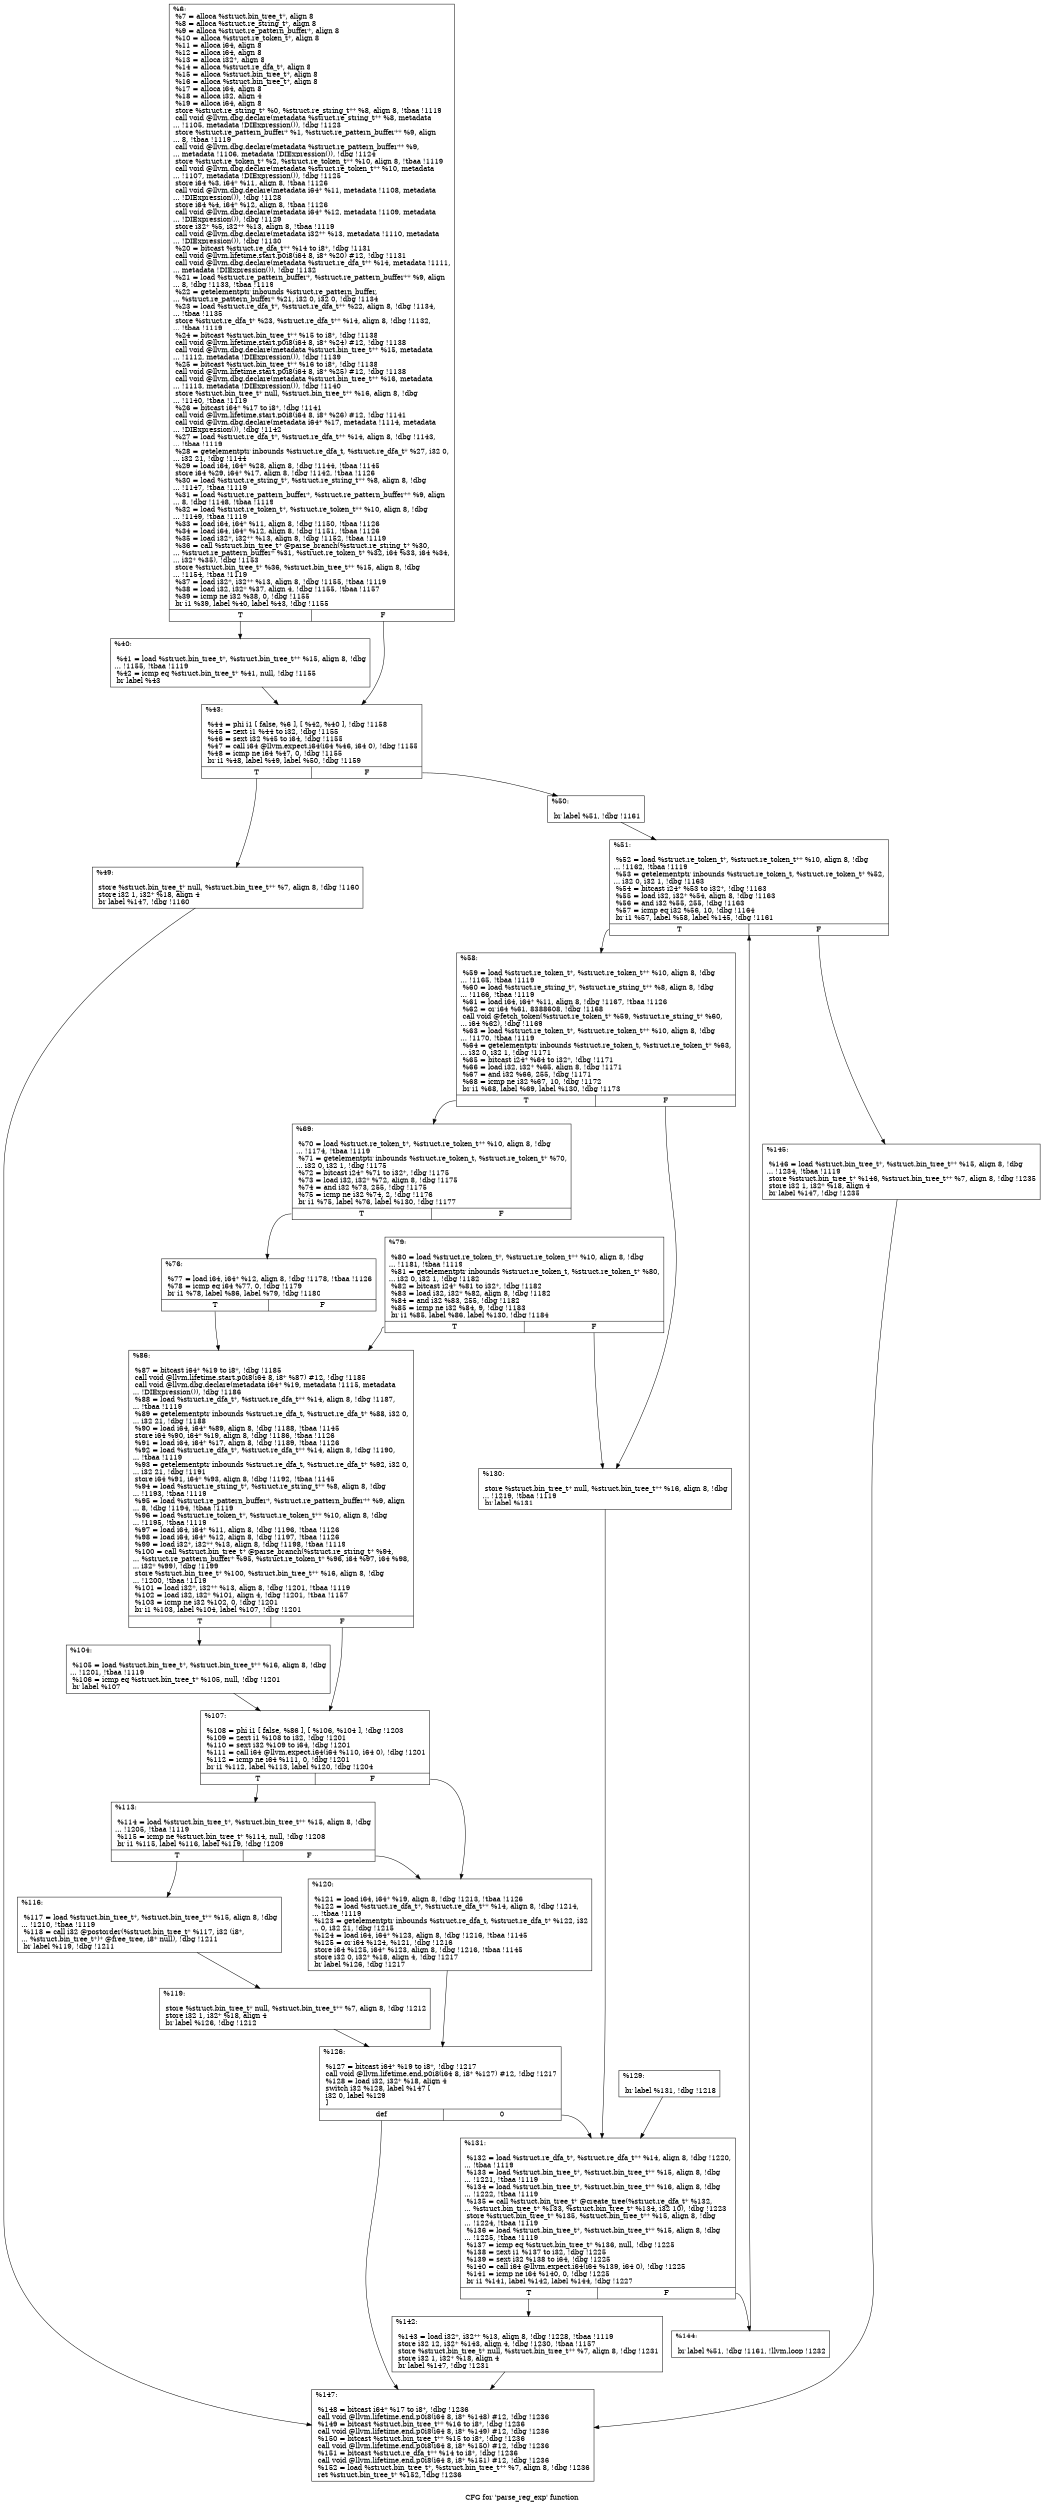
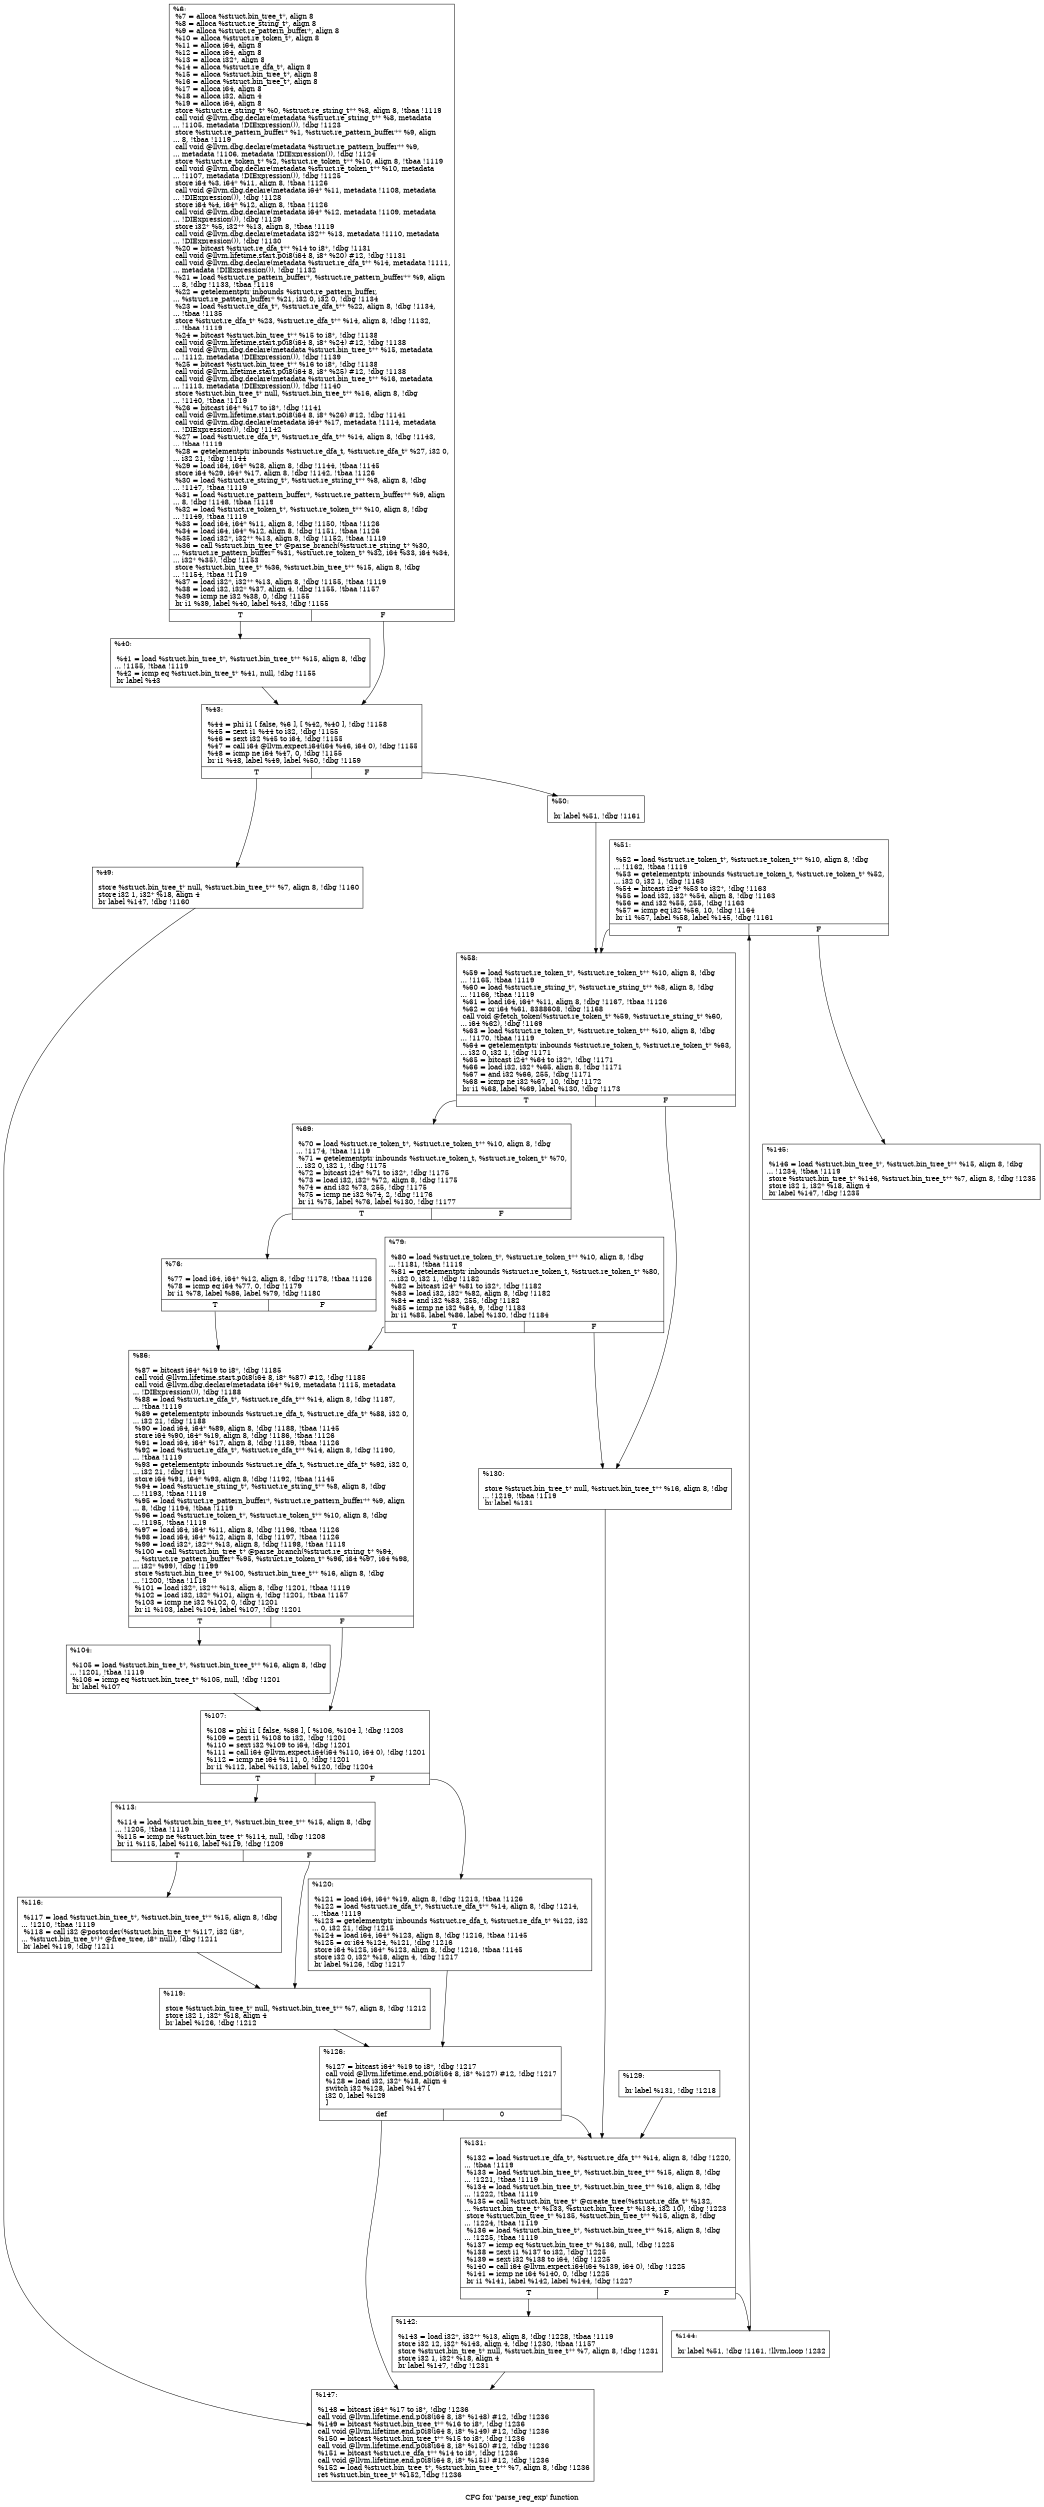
(636, 830) -> (596, 885)
(187, 1392) -> (187, 1392)
(398, 1862) -> (298, 1922)
(872, 1913) -> none
